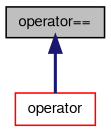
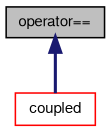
(55, 109) -> (55, 109)
